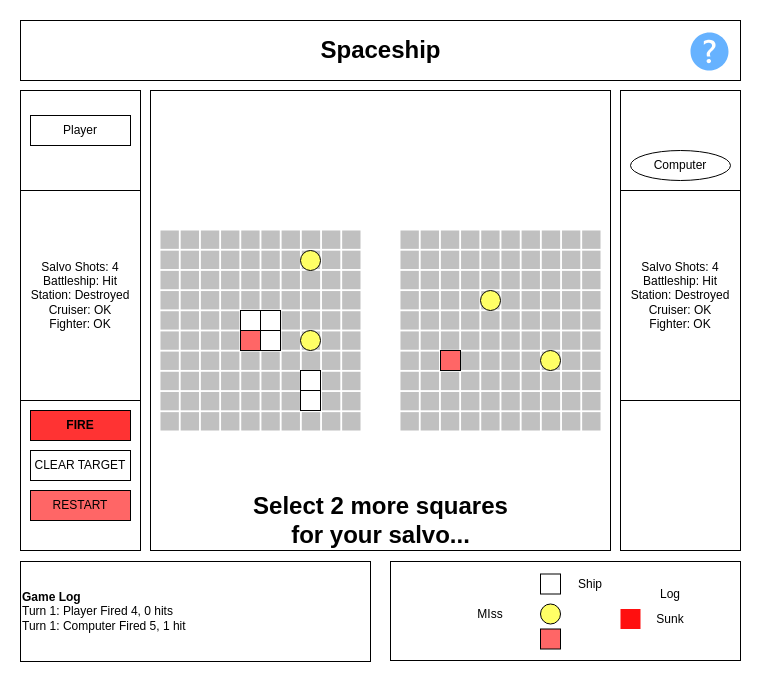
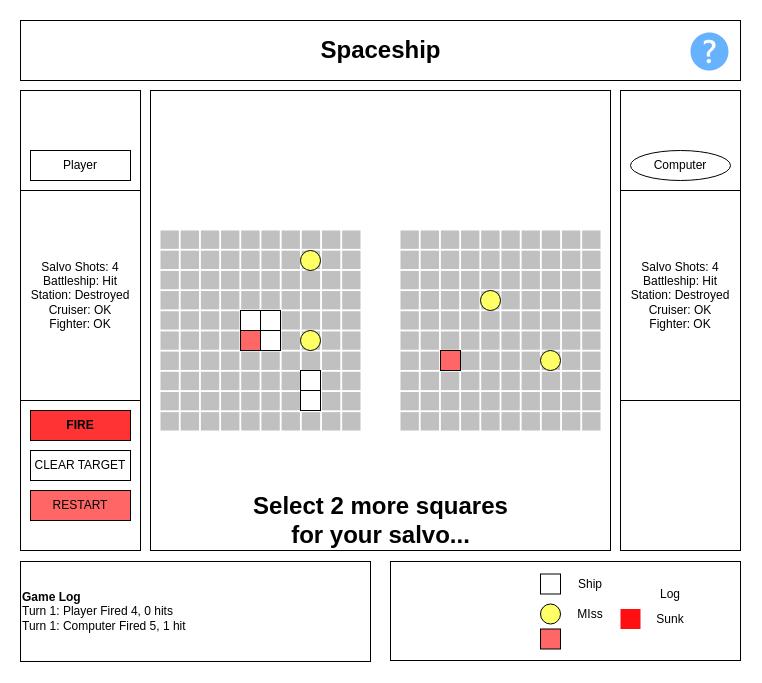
(81, 131) -> (81, 166)
(491, 614) -> (591, 614)
